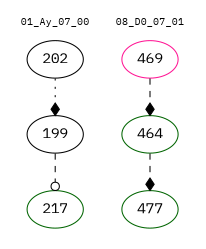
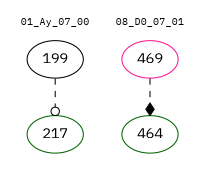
(55, 59) -> none
(150, 209) -> none
